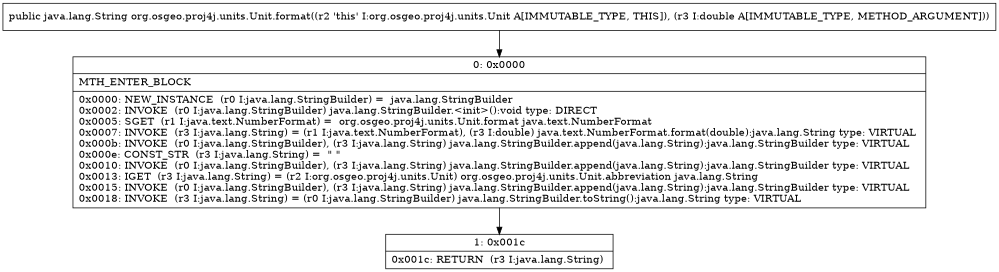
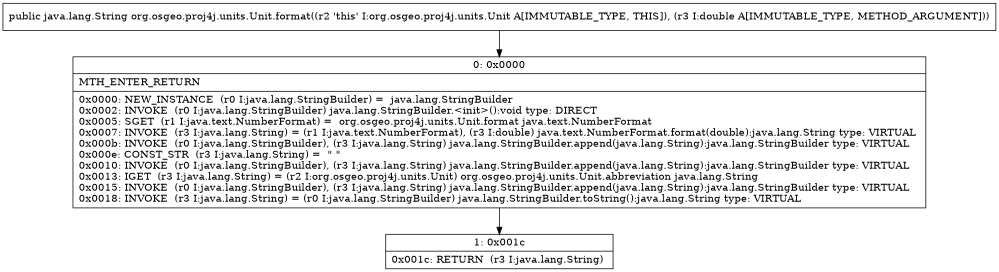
(135, 82) -> (140, 82)
